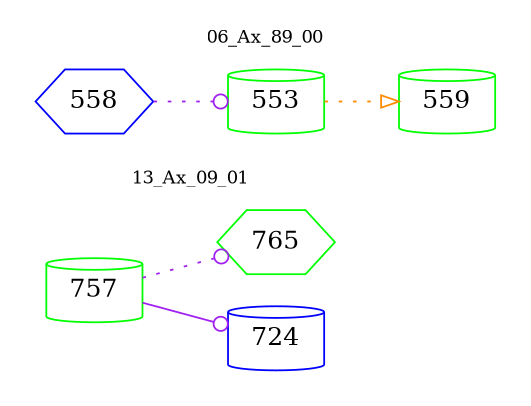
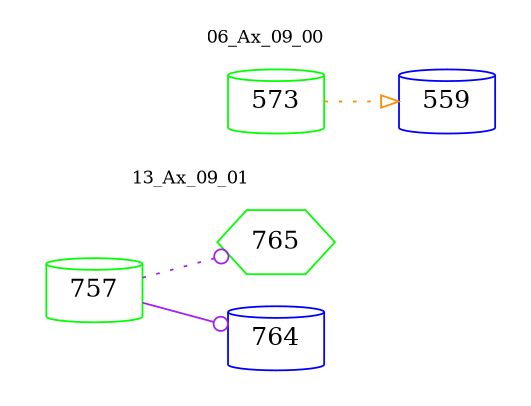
(265, 38) -> (265, 38)
(94, 101) -> none
(276, 101) -> (276, 101)
(447, 101) -> (447, 101)
(276, 338) -> (276, 338)
